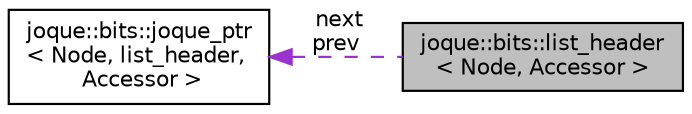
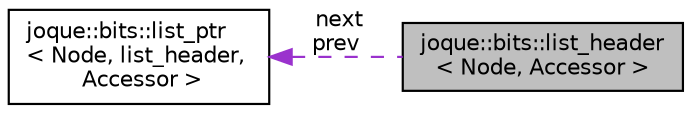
(139, 57) -> (139, 57)
